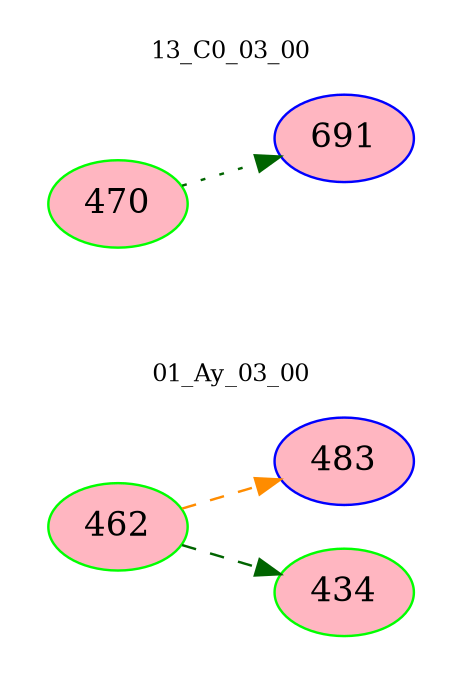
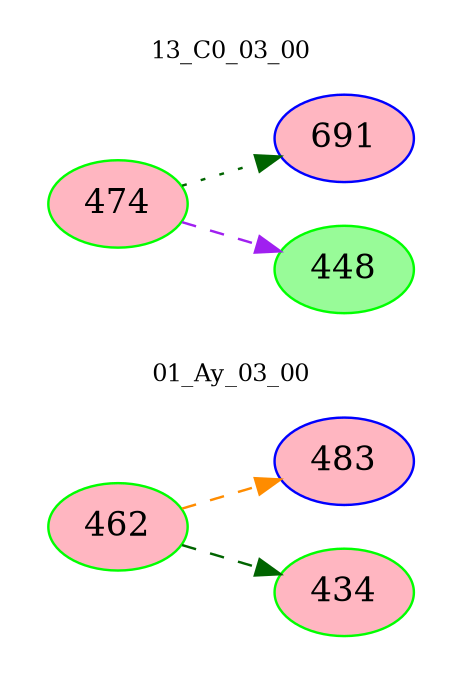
(118, 204) -> (118, 204)
none -> (344, 269)
